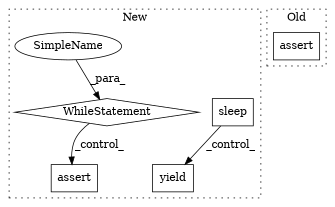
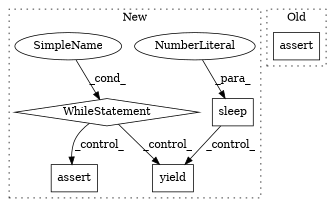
none -> (195, 46)
(108, 79) -> (108, 79)
none -> (136, 142)
